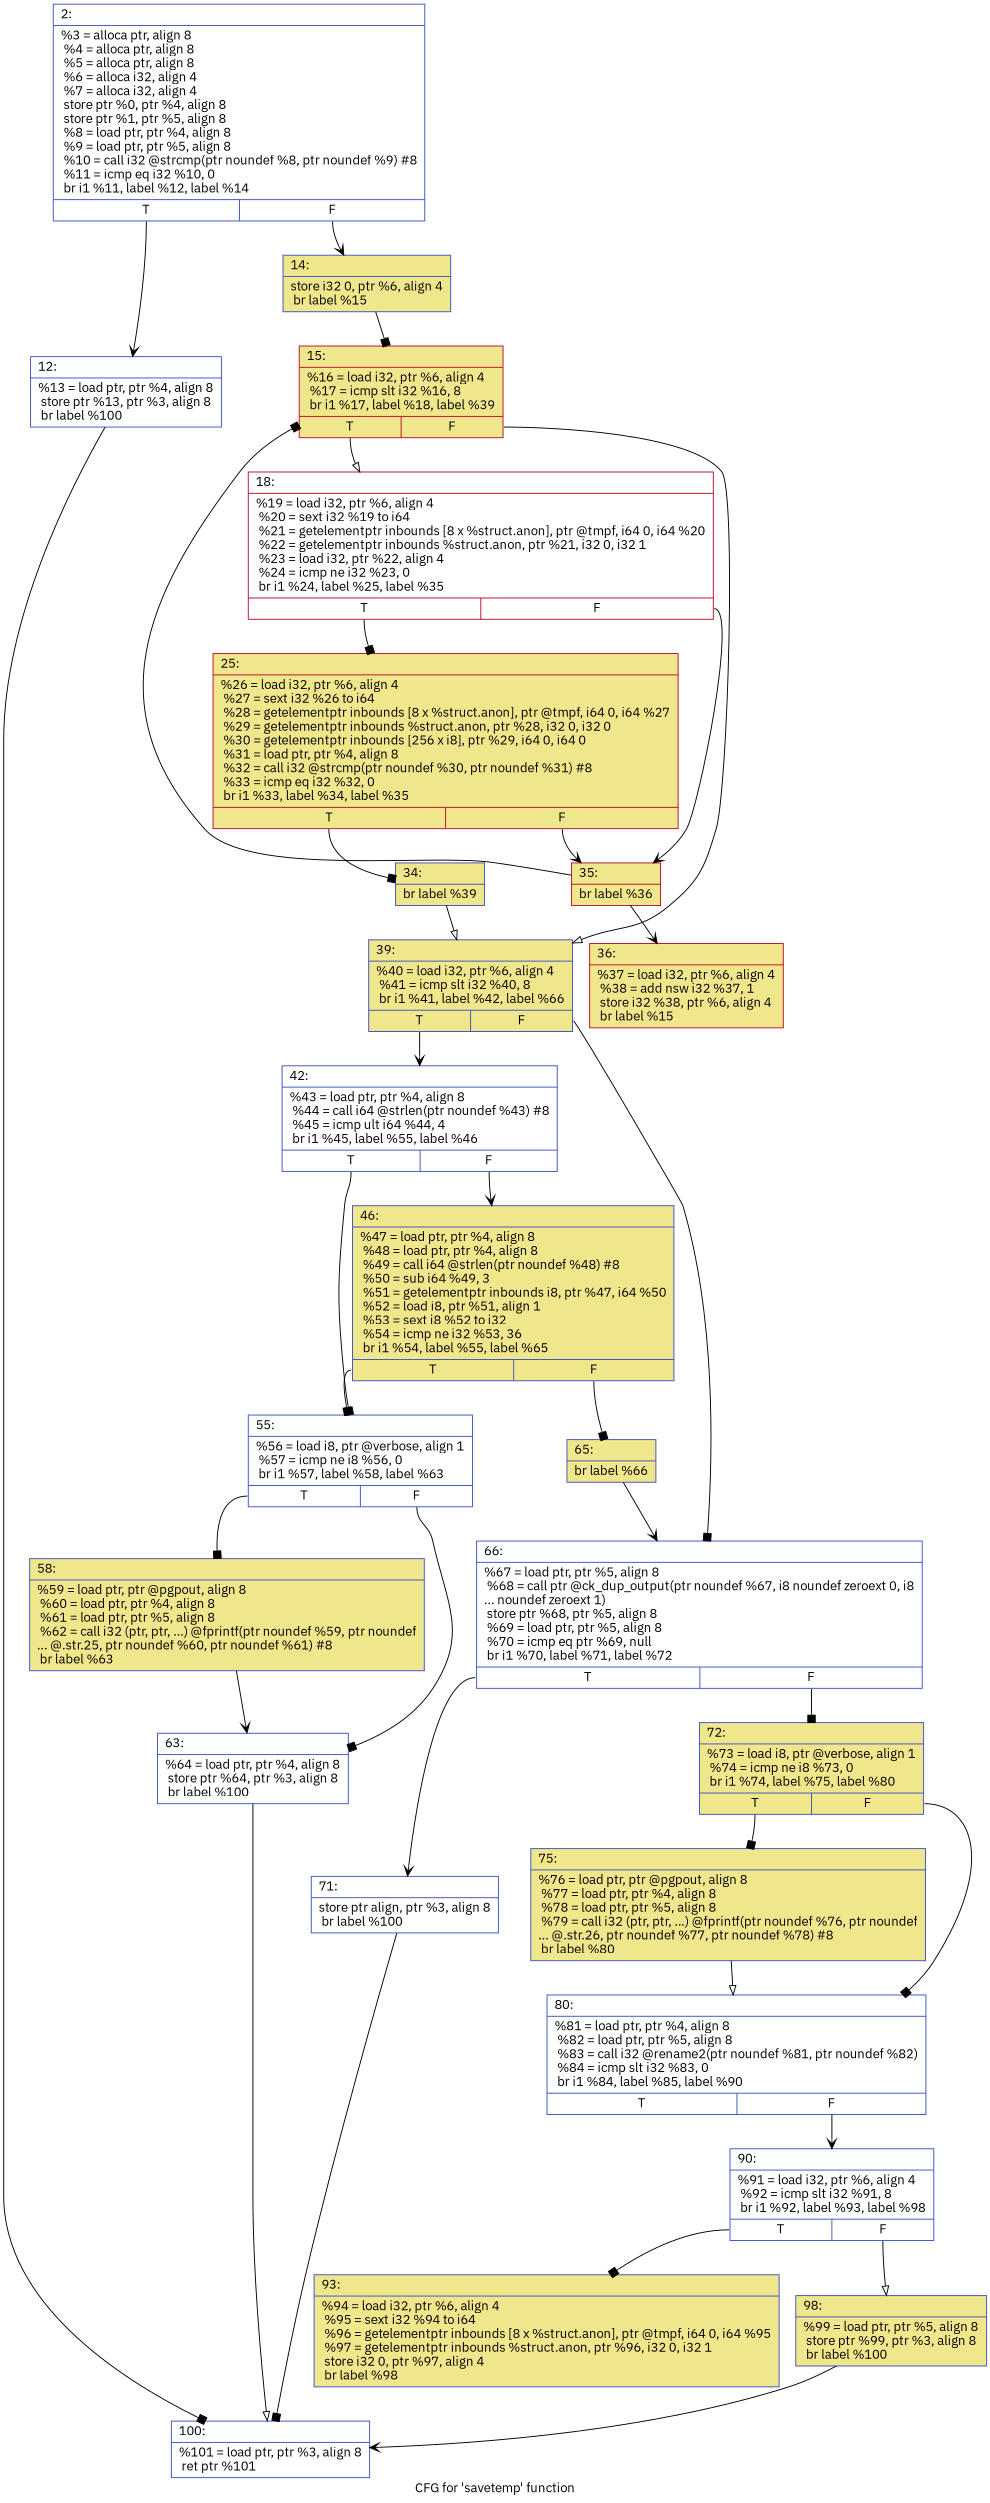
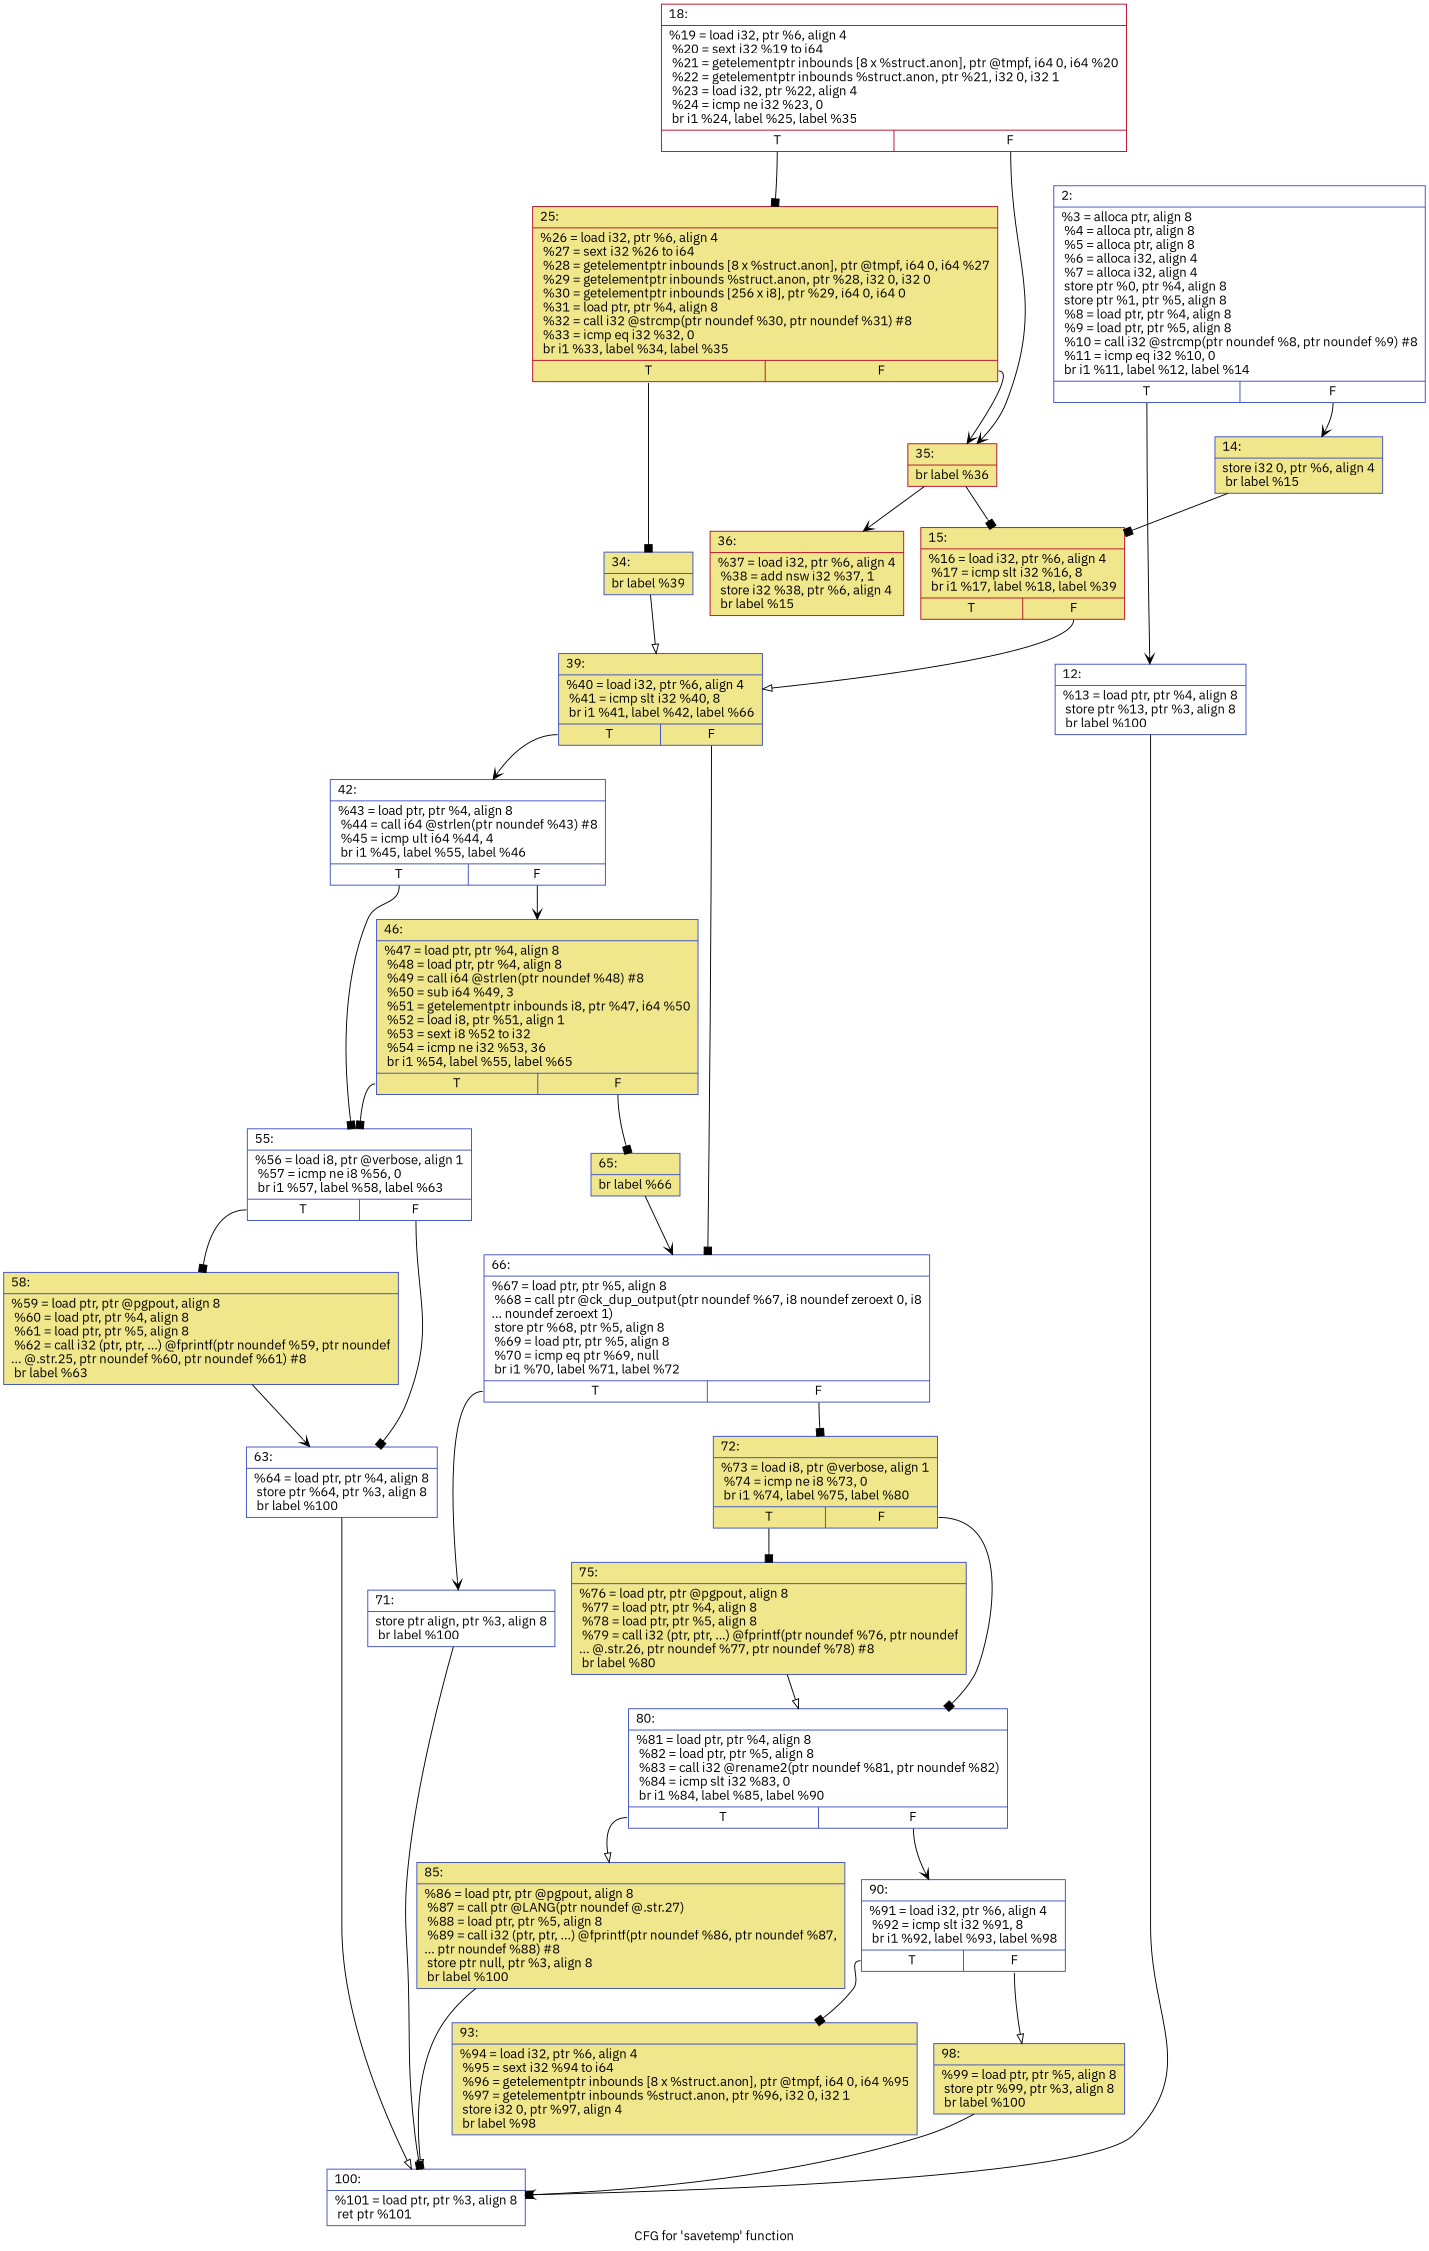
(352, 451) -> none
none -> (631, 1925)
